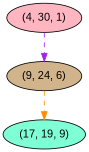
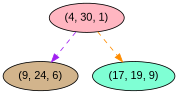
(44, 101) -> (107, 44)
